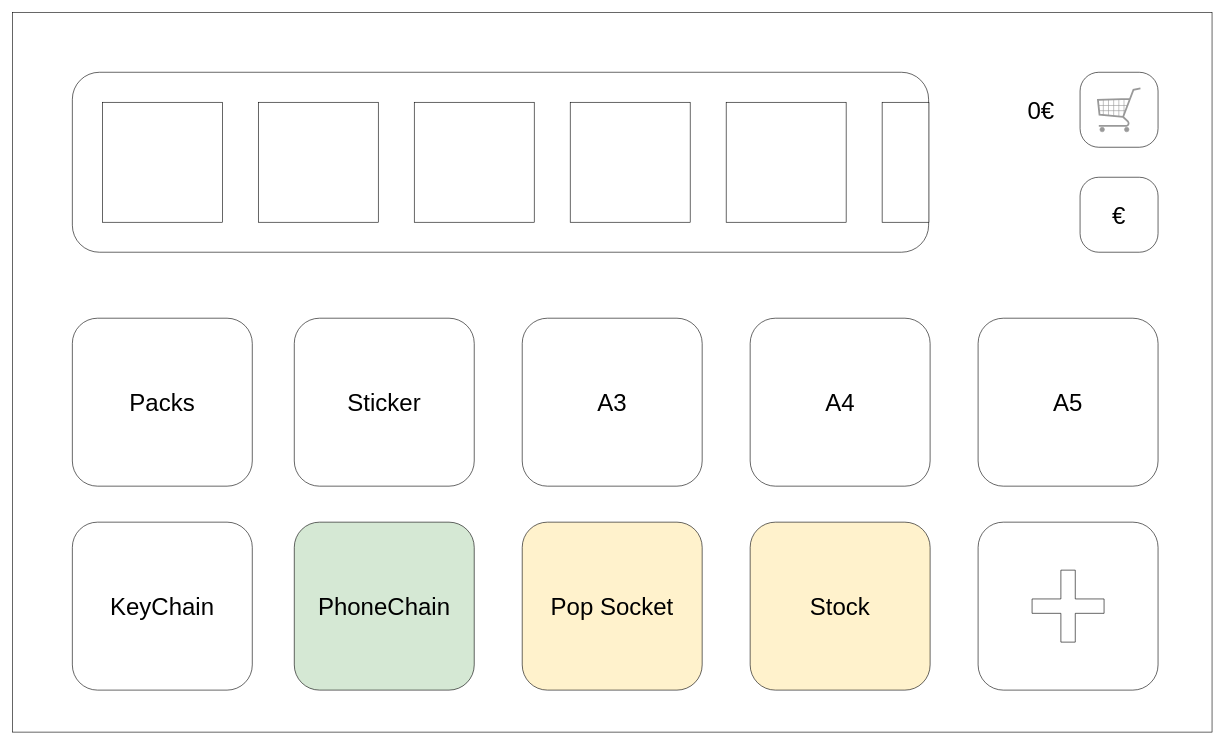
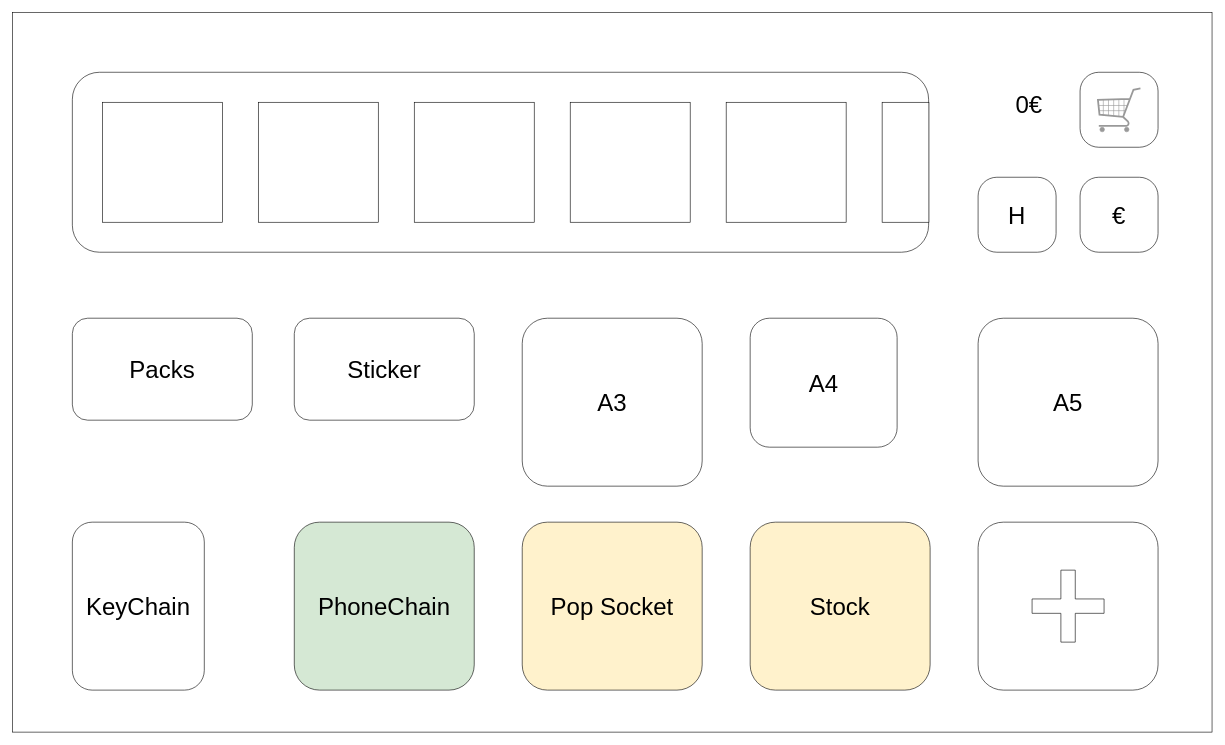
(1041, 110) -> (1029, 104)
none -> (1017, 215)
(162, 402) -> (162, 369)
(384, 402) -> (384, 369)
(840, 402) -> (824, 383)
(162, 606) -> (138, 606)
